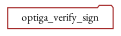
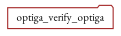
(60, 18) -> (60, 18)
